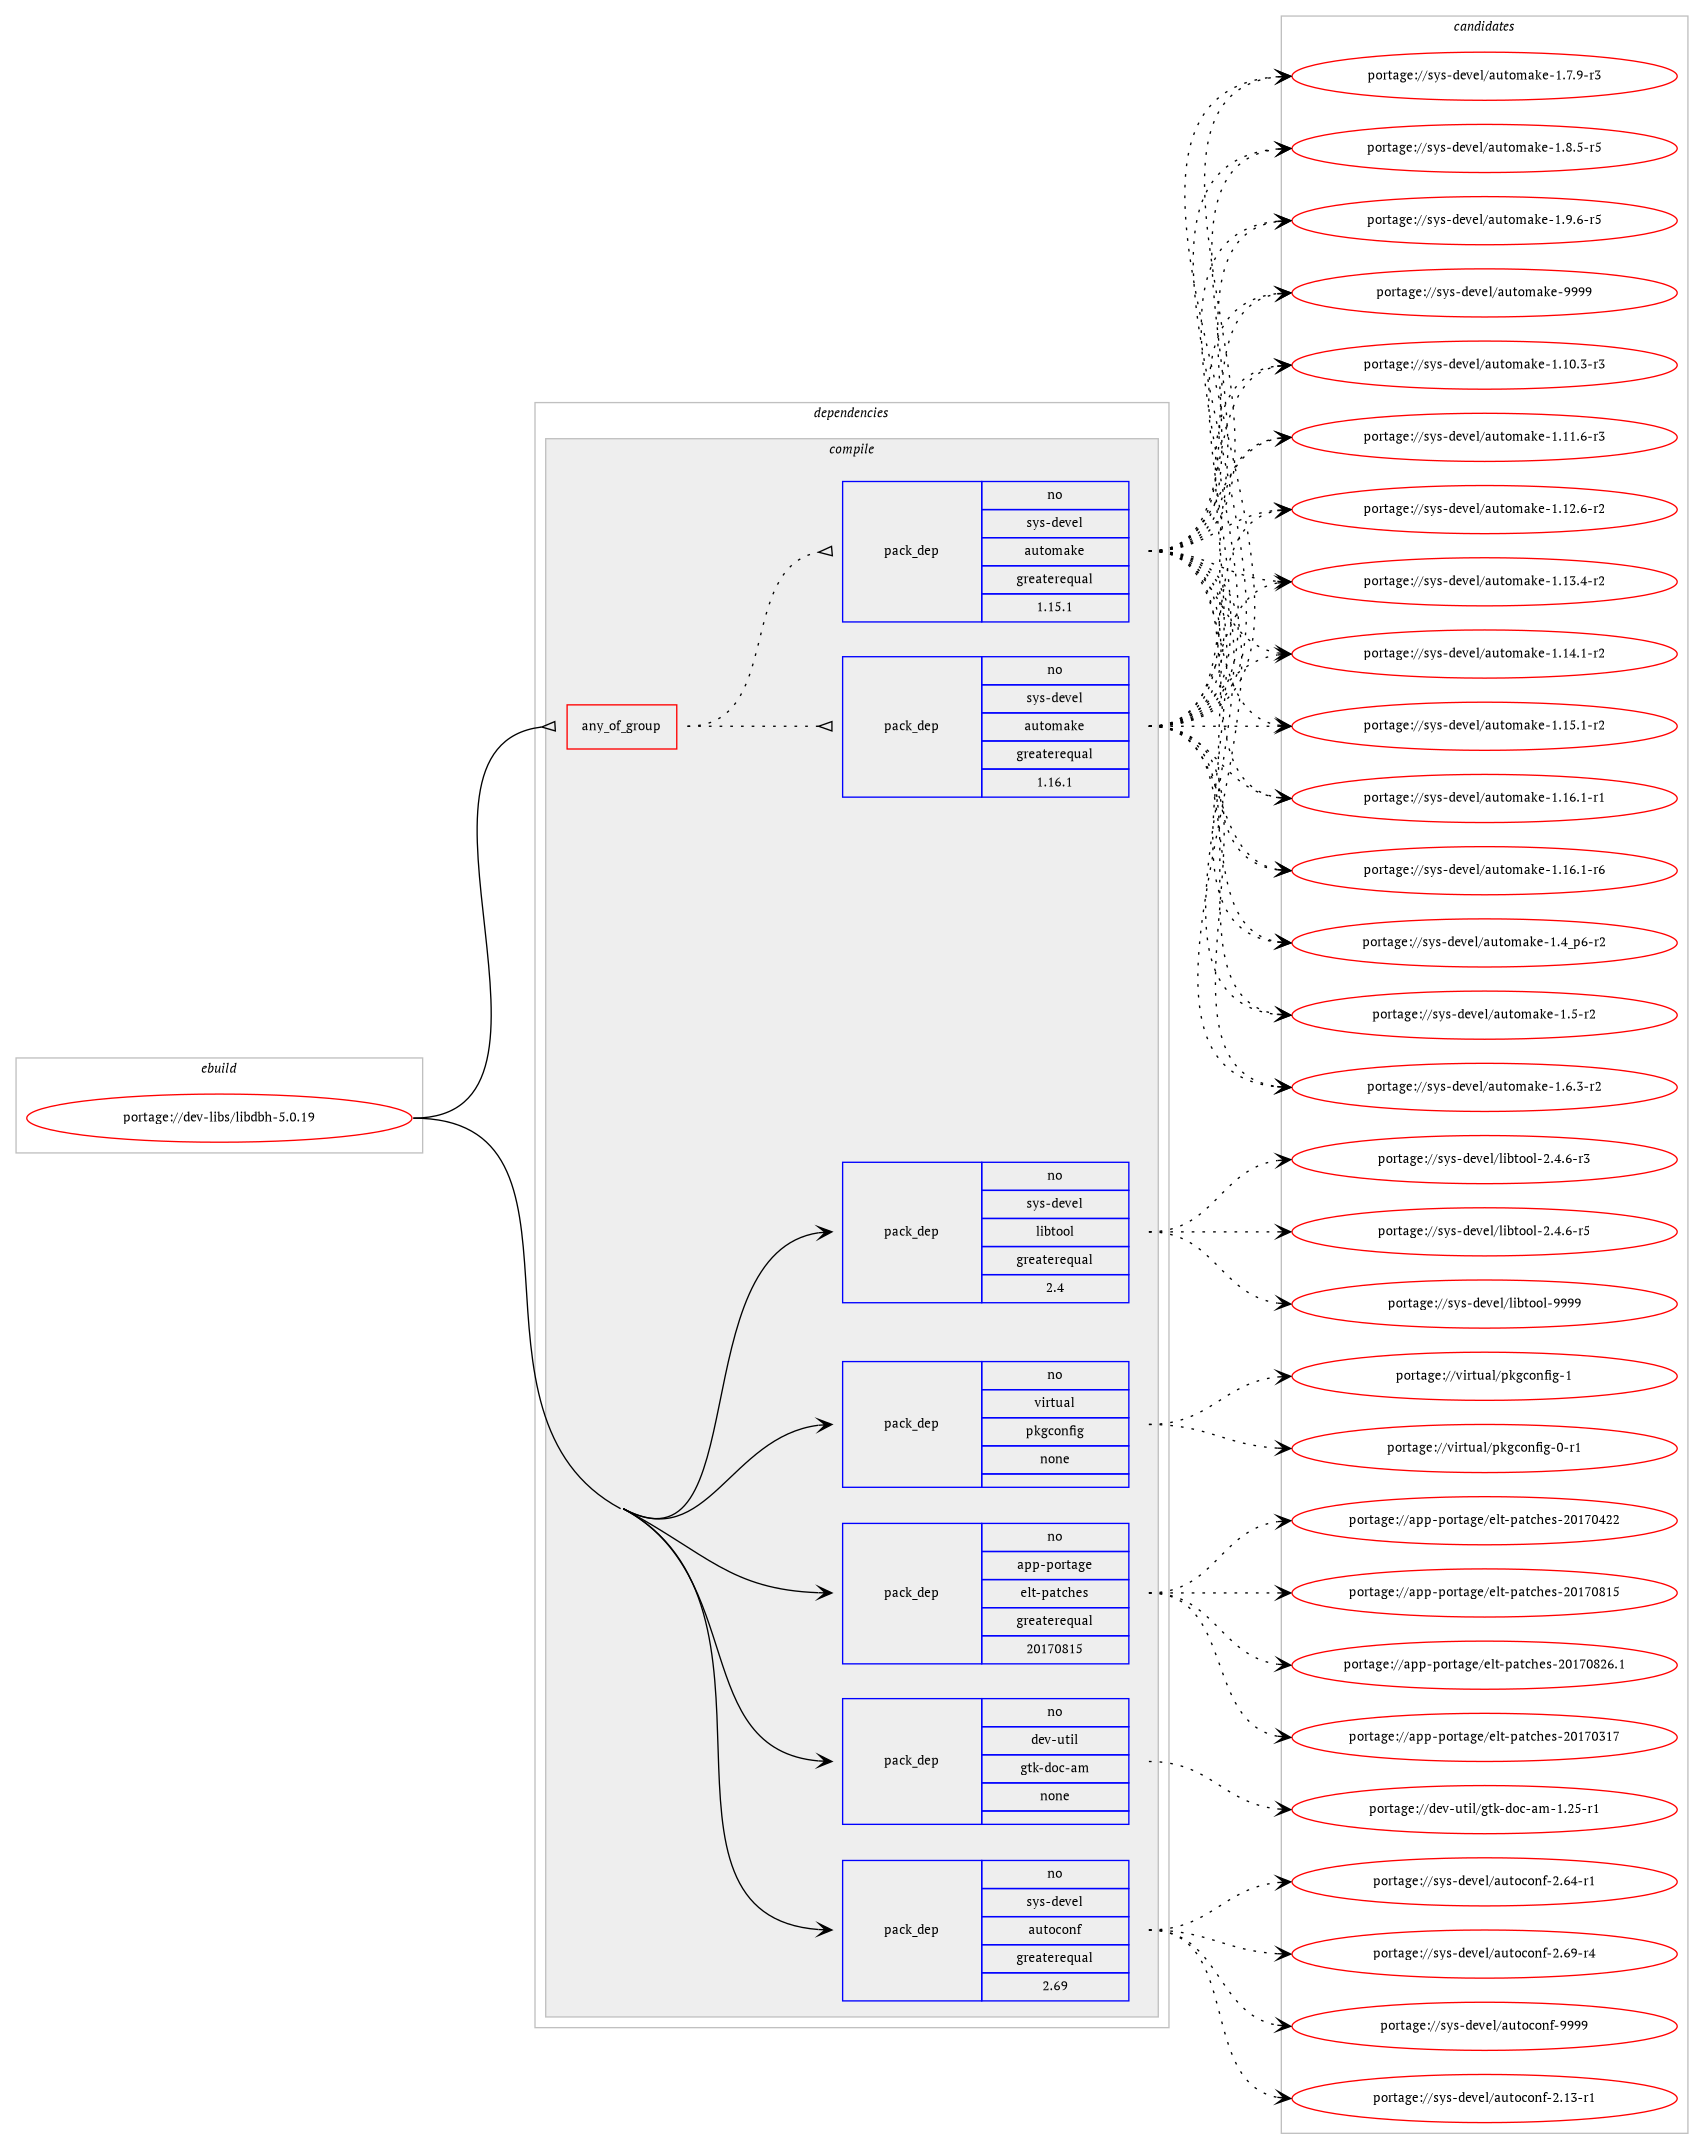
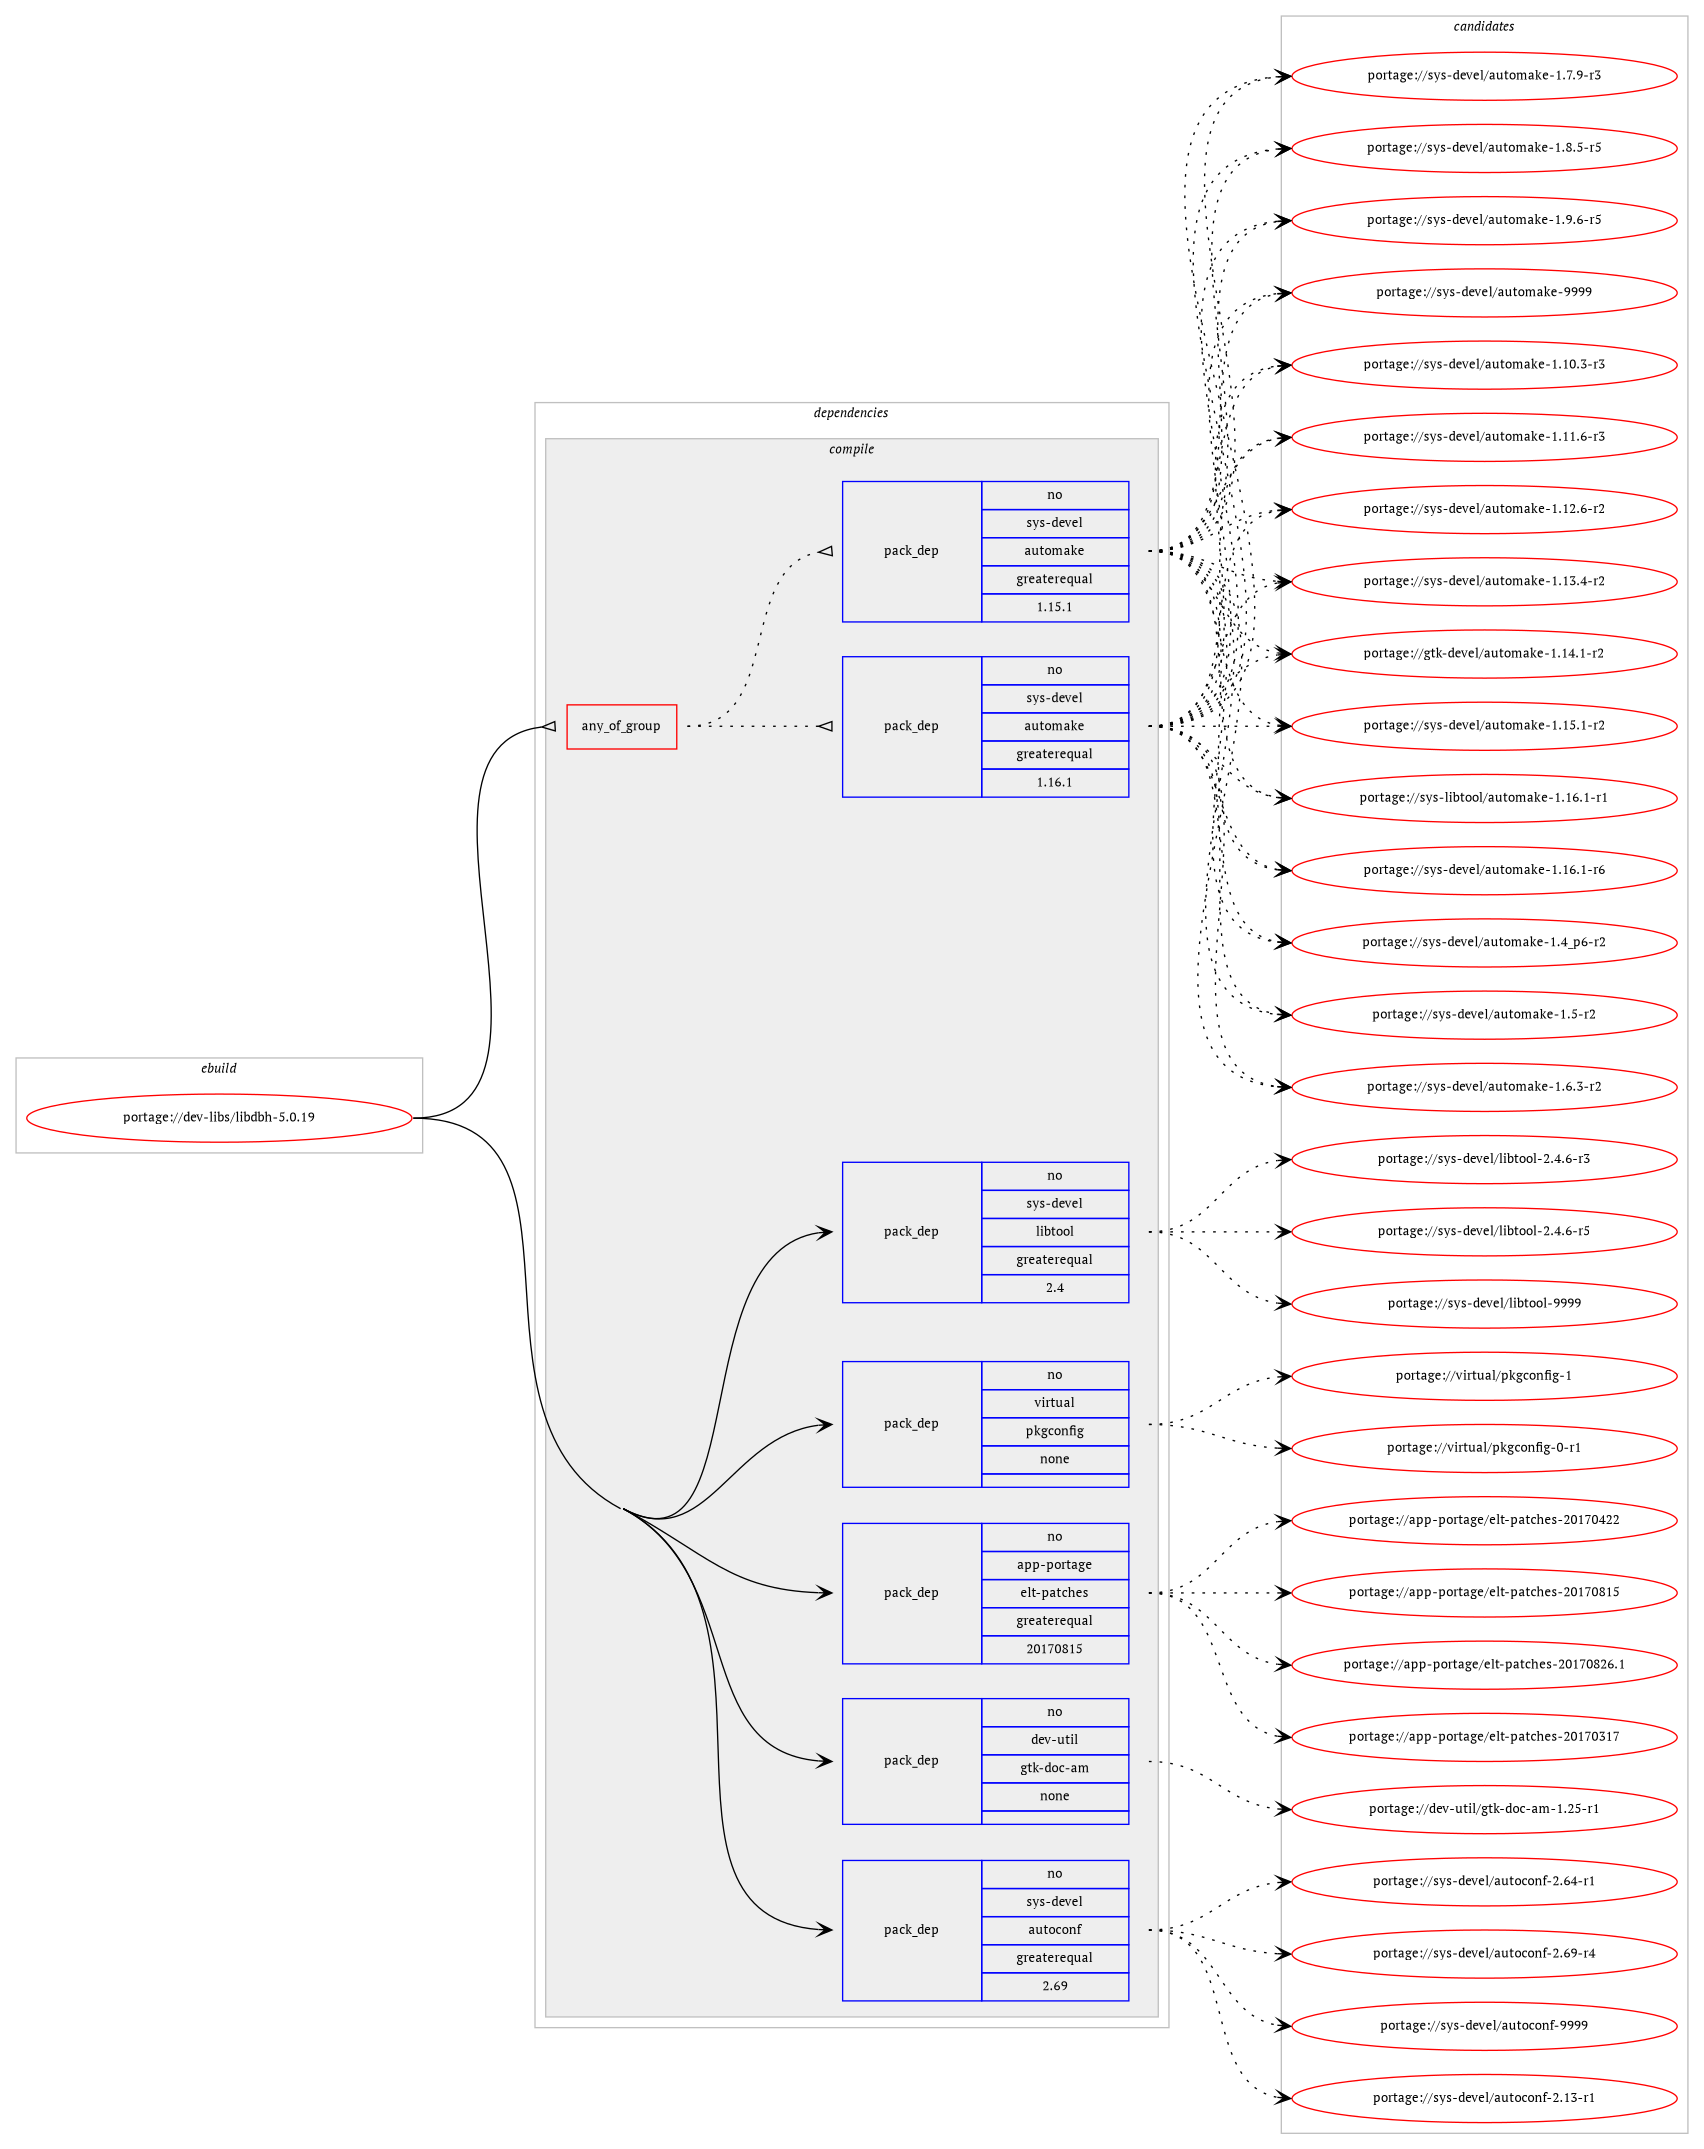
(1485, 654) -> (1485, 654)
(1485, 798) -> (1485, 798)
